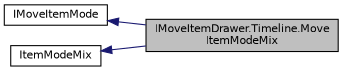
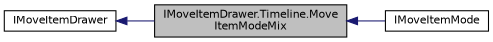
(132, 23) -> (371, 21)
(56, 56) -> (60, 21)
